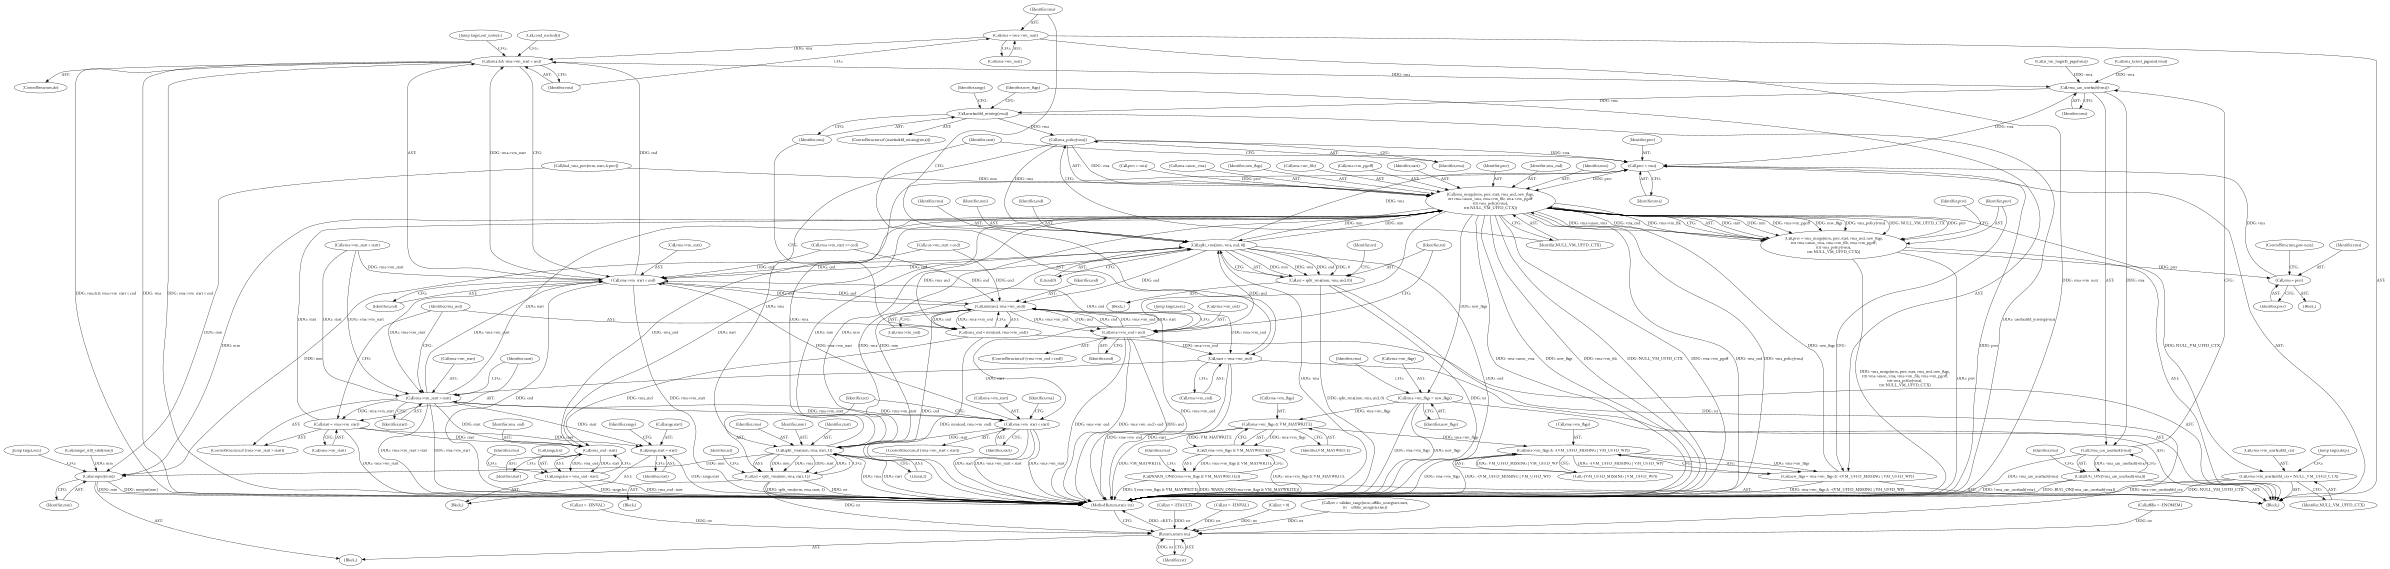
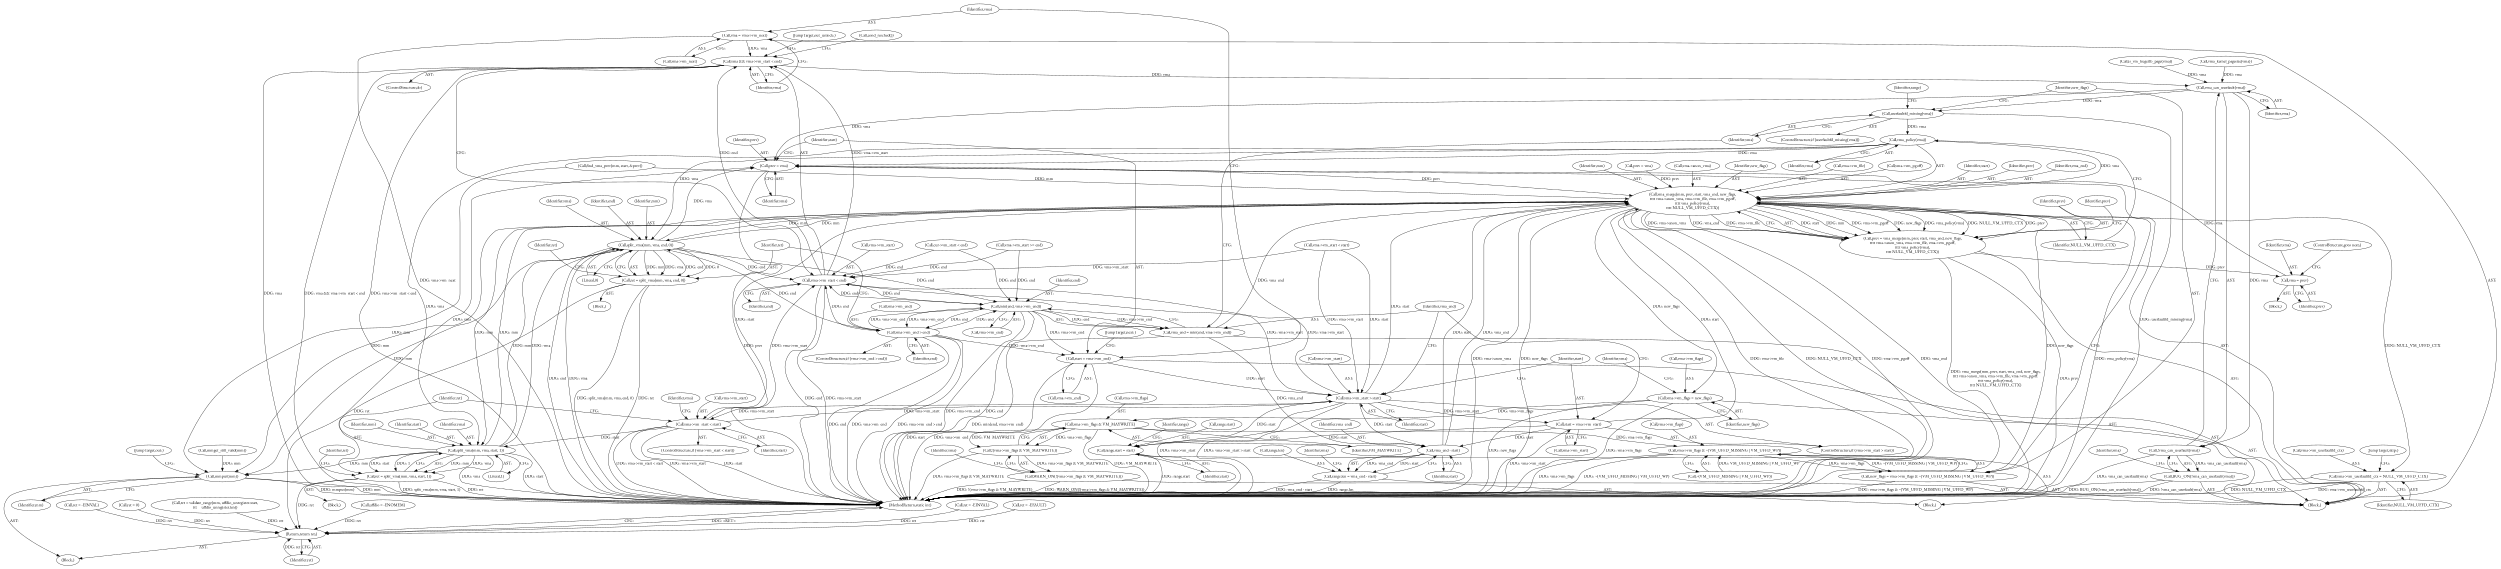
(1195, 325) -> (1106, 345)
